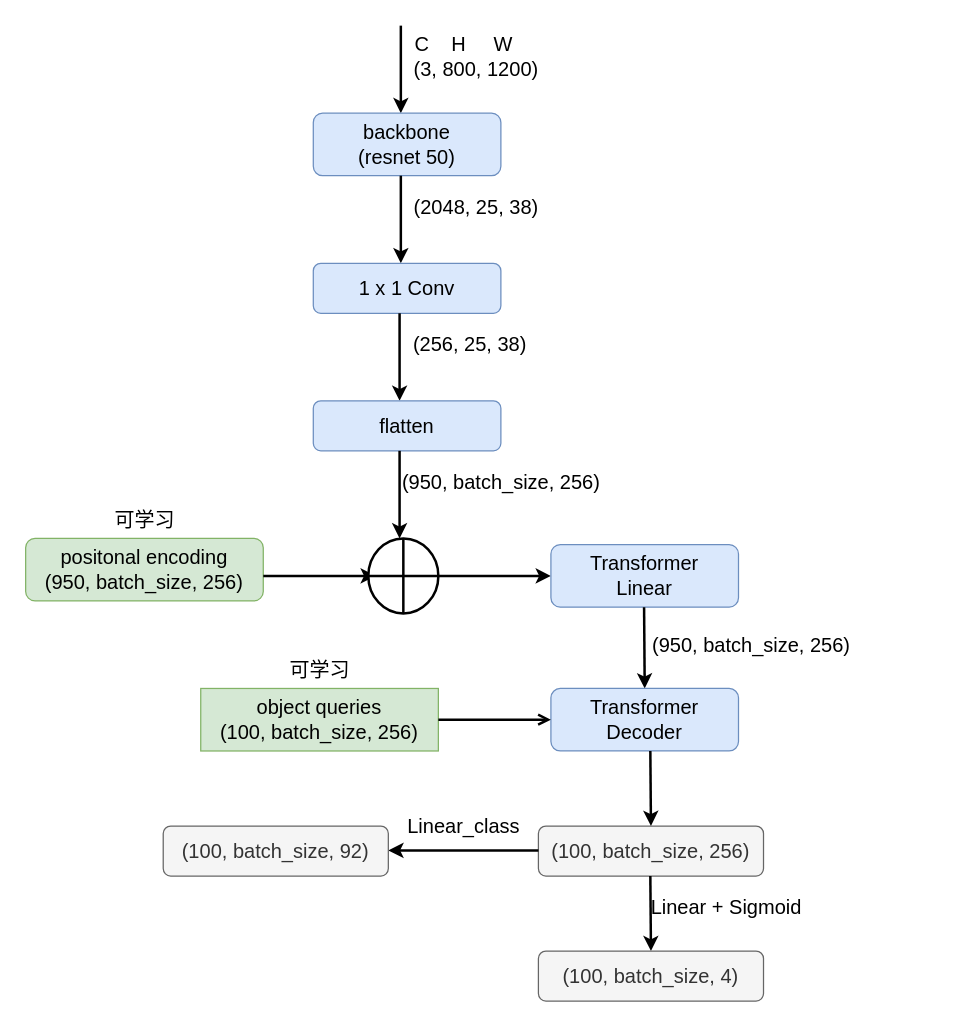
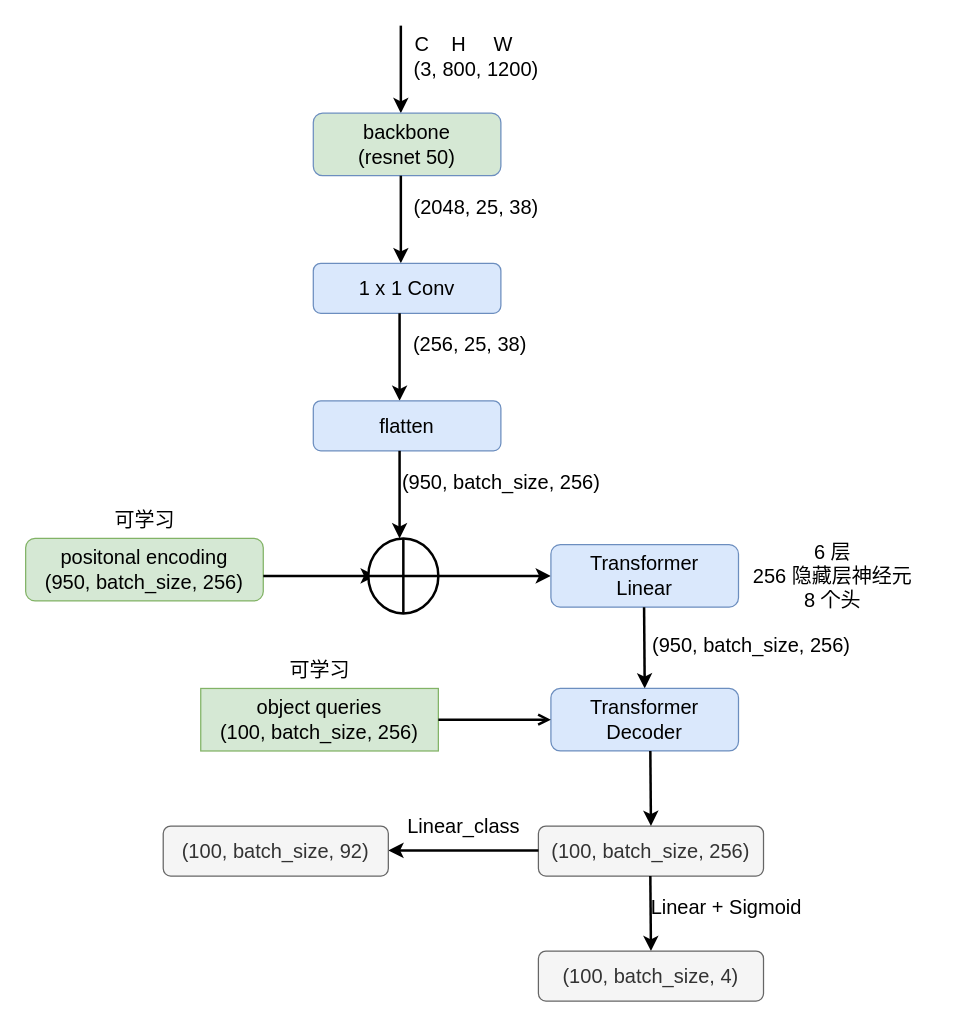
(407, 144) -> (407, 144)
none -> (832, 576)
